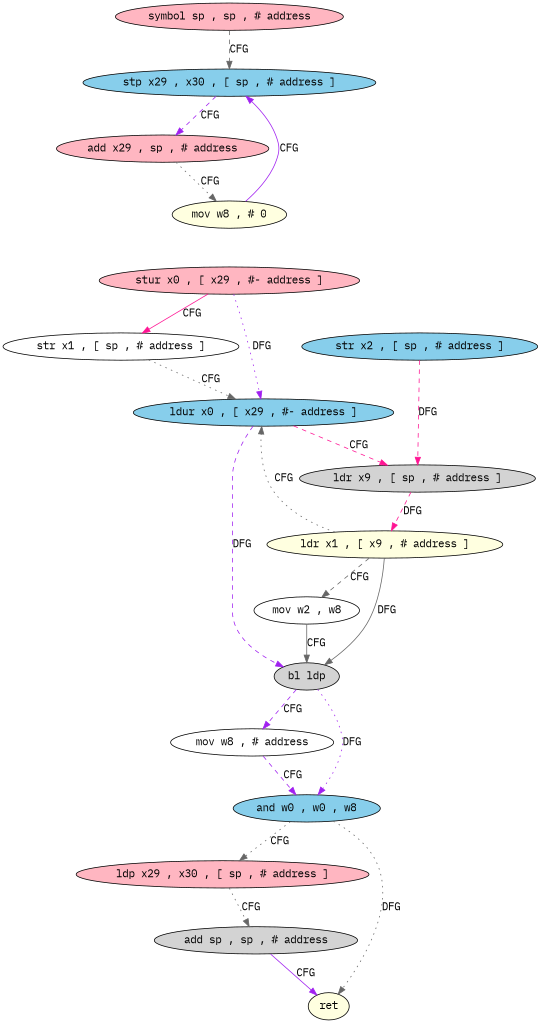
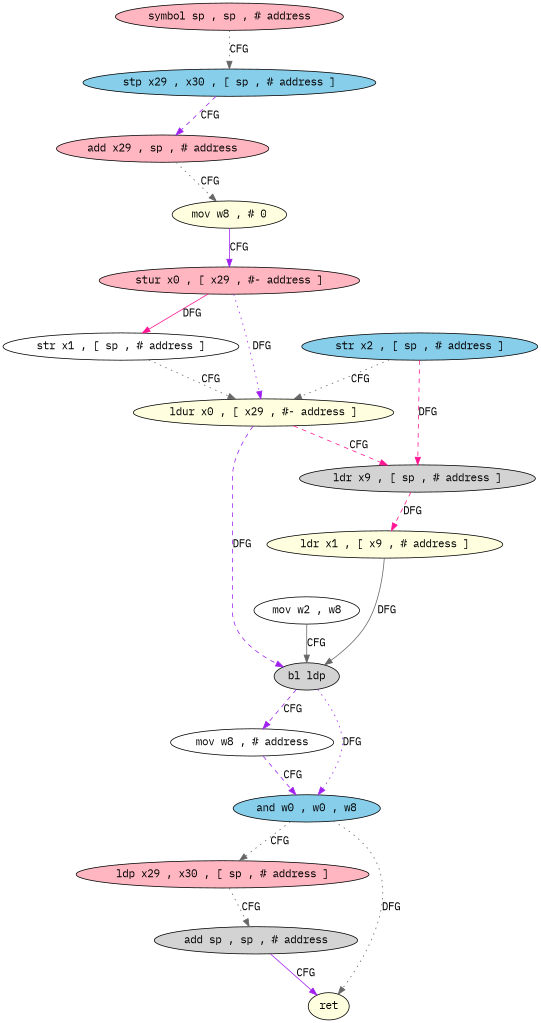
(229, 46) -> (229, 46)
(278, 153) -> (229, 244)
(192, 314) -> (192, 314)
(264, 413) -> (264, 413)
(278, 497) -> (345, 378)
(348, 575) -> none
